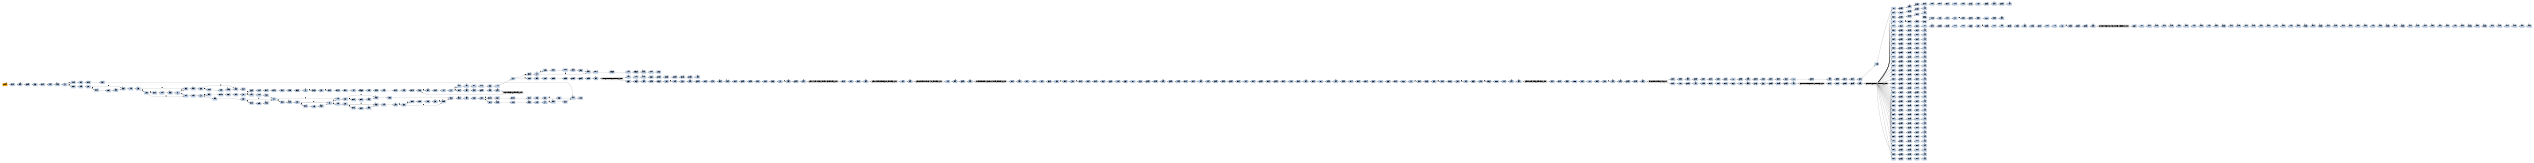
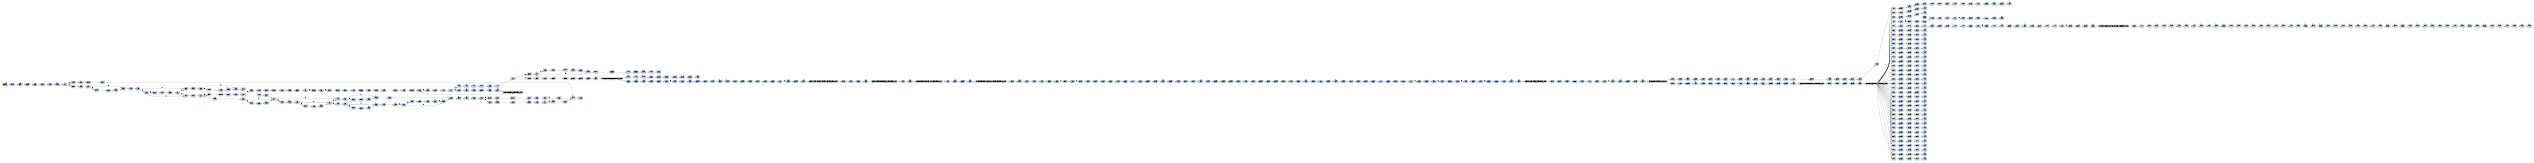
(252, 95) -> none
